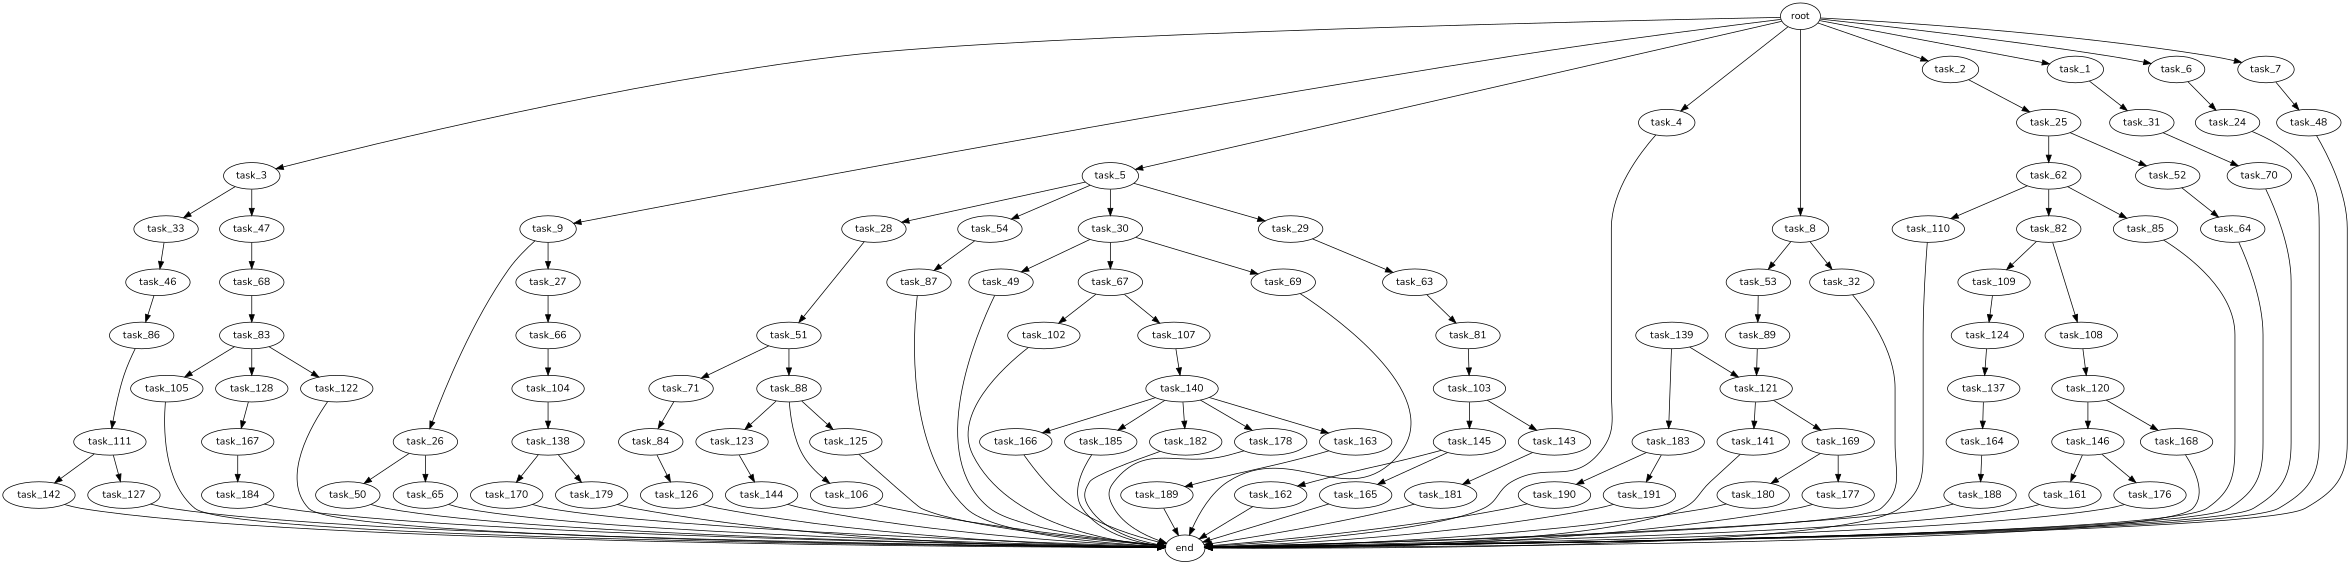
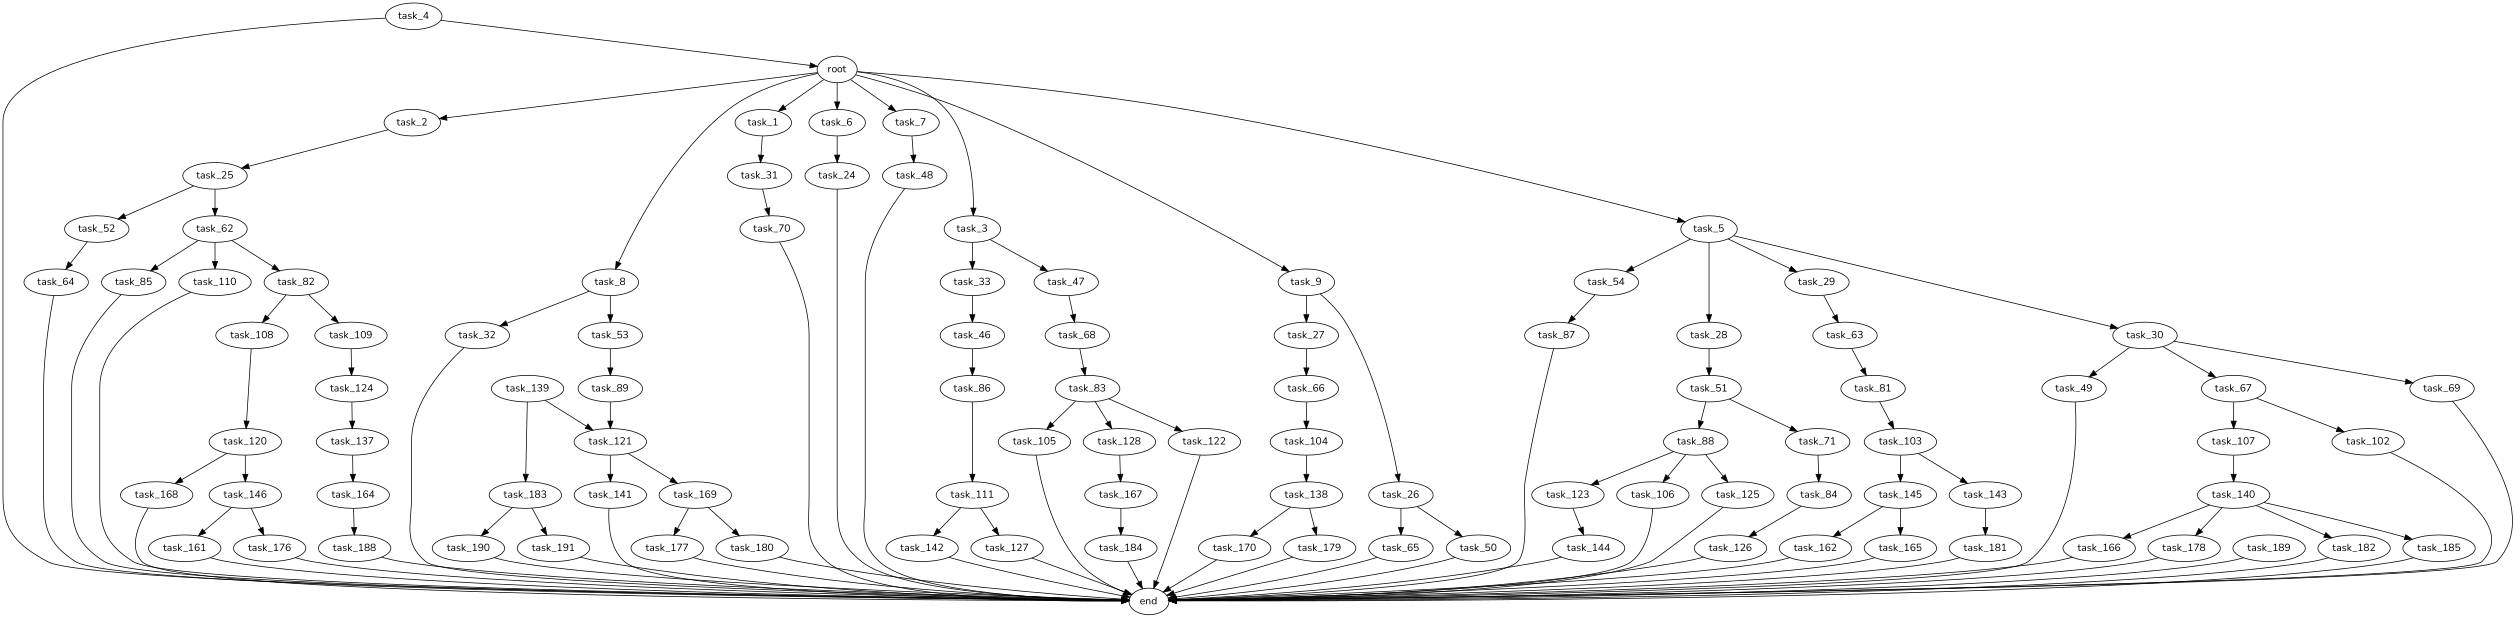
(1737, 67) -> (625, 43)
(1356, 442) -> none
